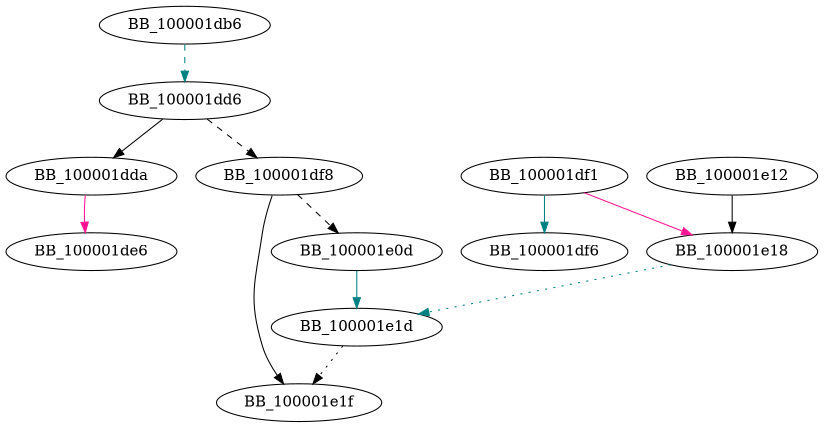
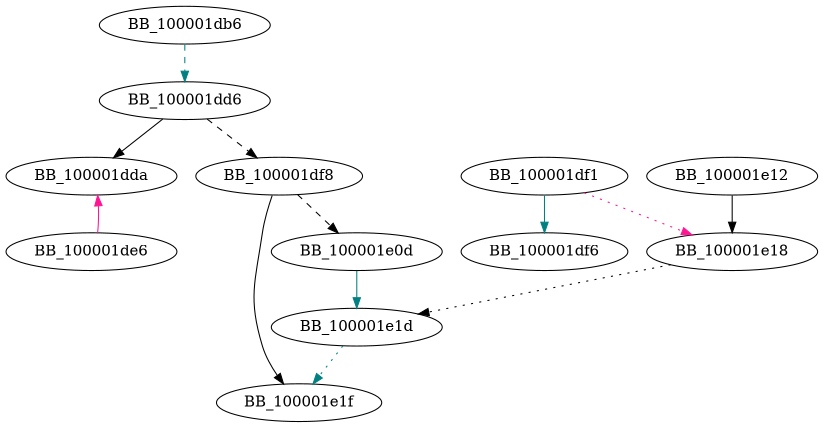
(84, 209) -> (98, 219)
(633, 212) -> (633, 212)
(550, 288) -> (550, 288)
(331, 361) -> (331, 361)
